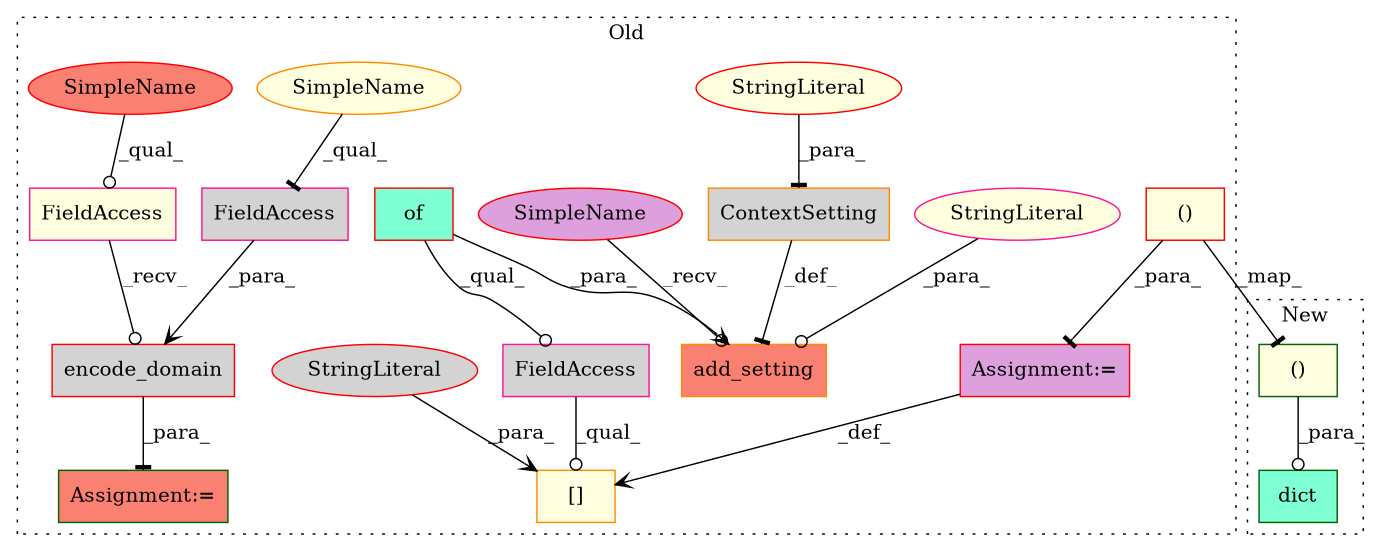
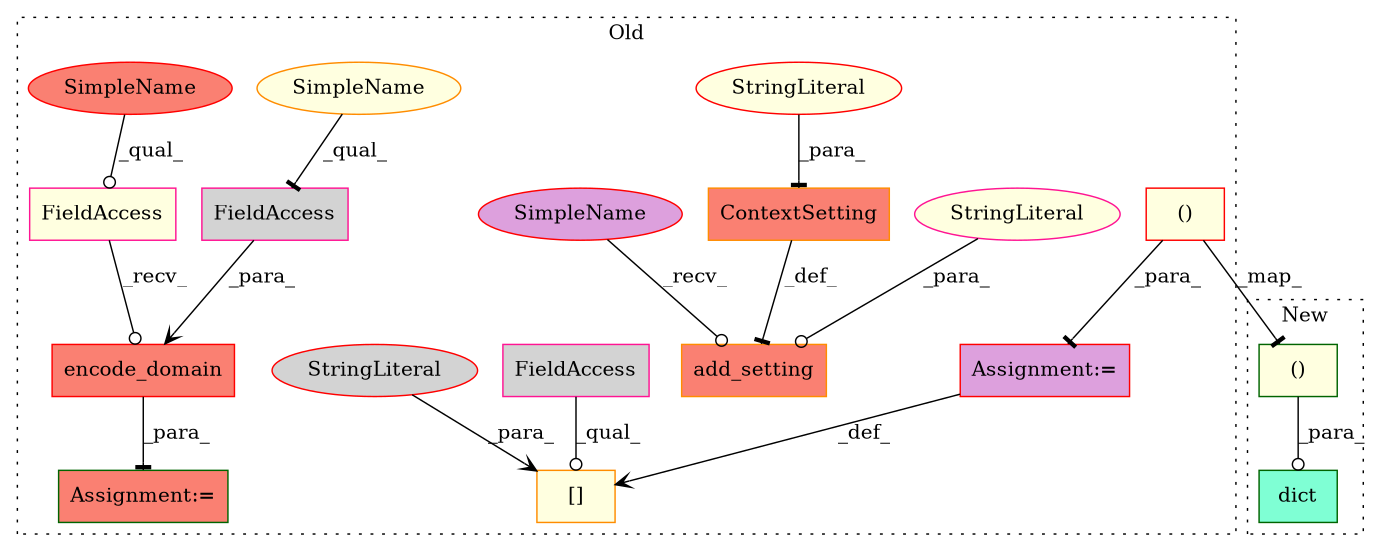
(414, 214) -> none
(799, 214) -> (799, 214)
(143, 370) -> (143, 370)
